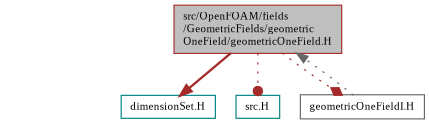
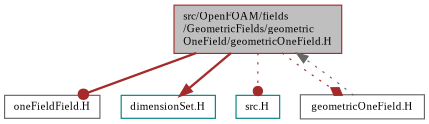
none -> (52, 107)
(362, 107) -> (362, 107)
